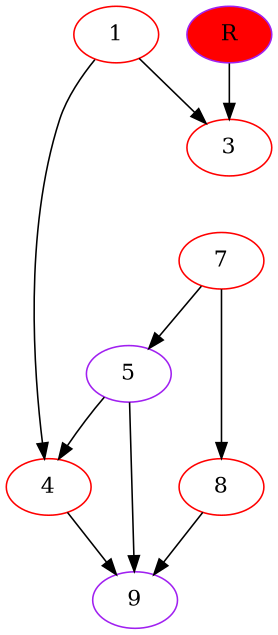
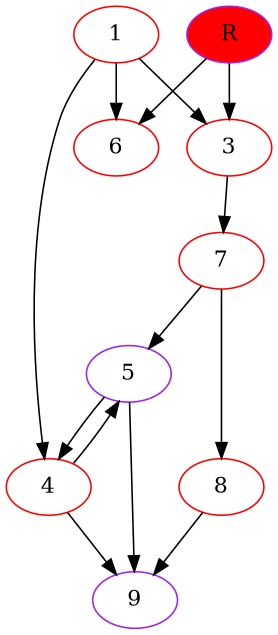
none -> (116, 148)
none -> (226, 197)
none -> (92, 440)
